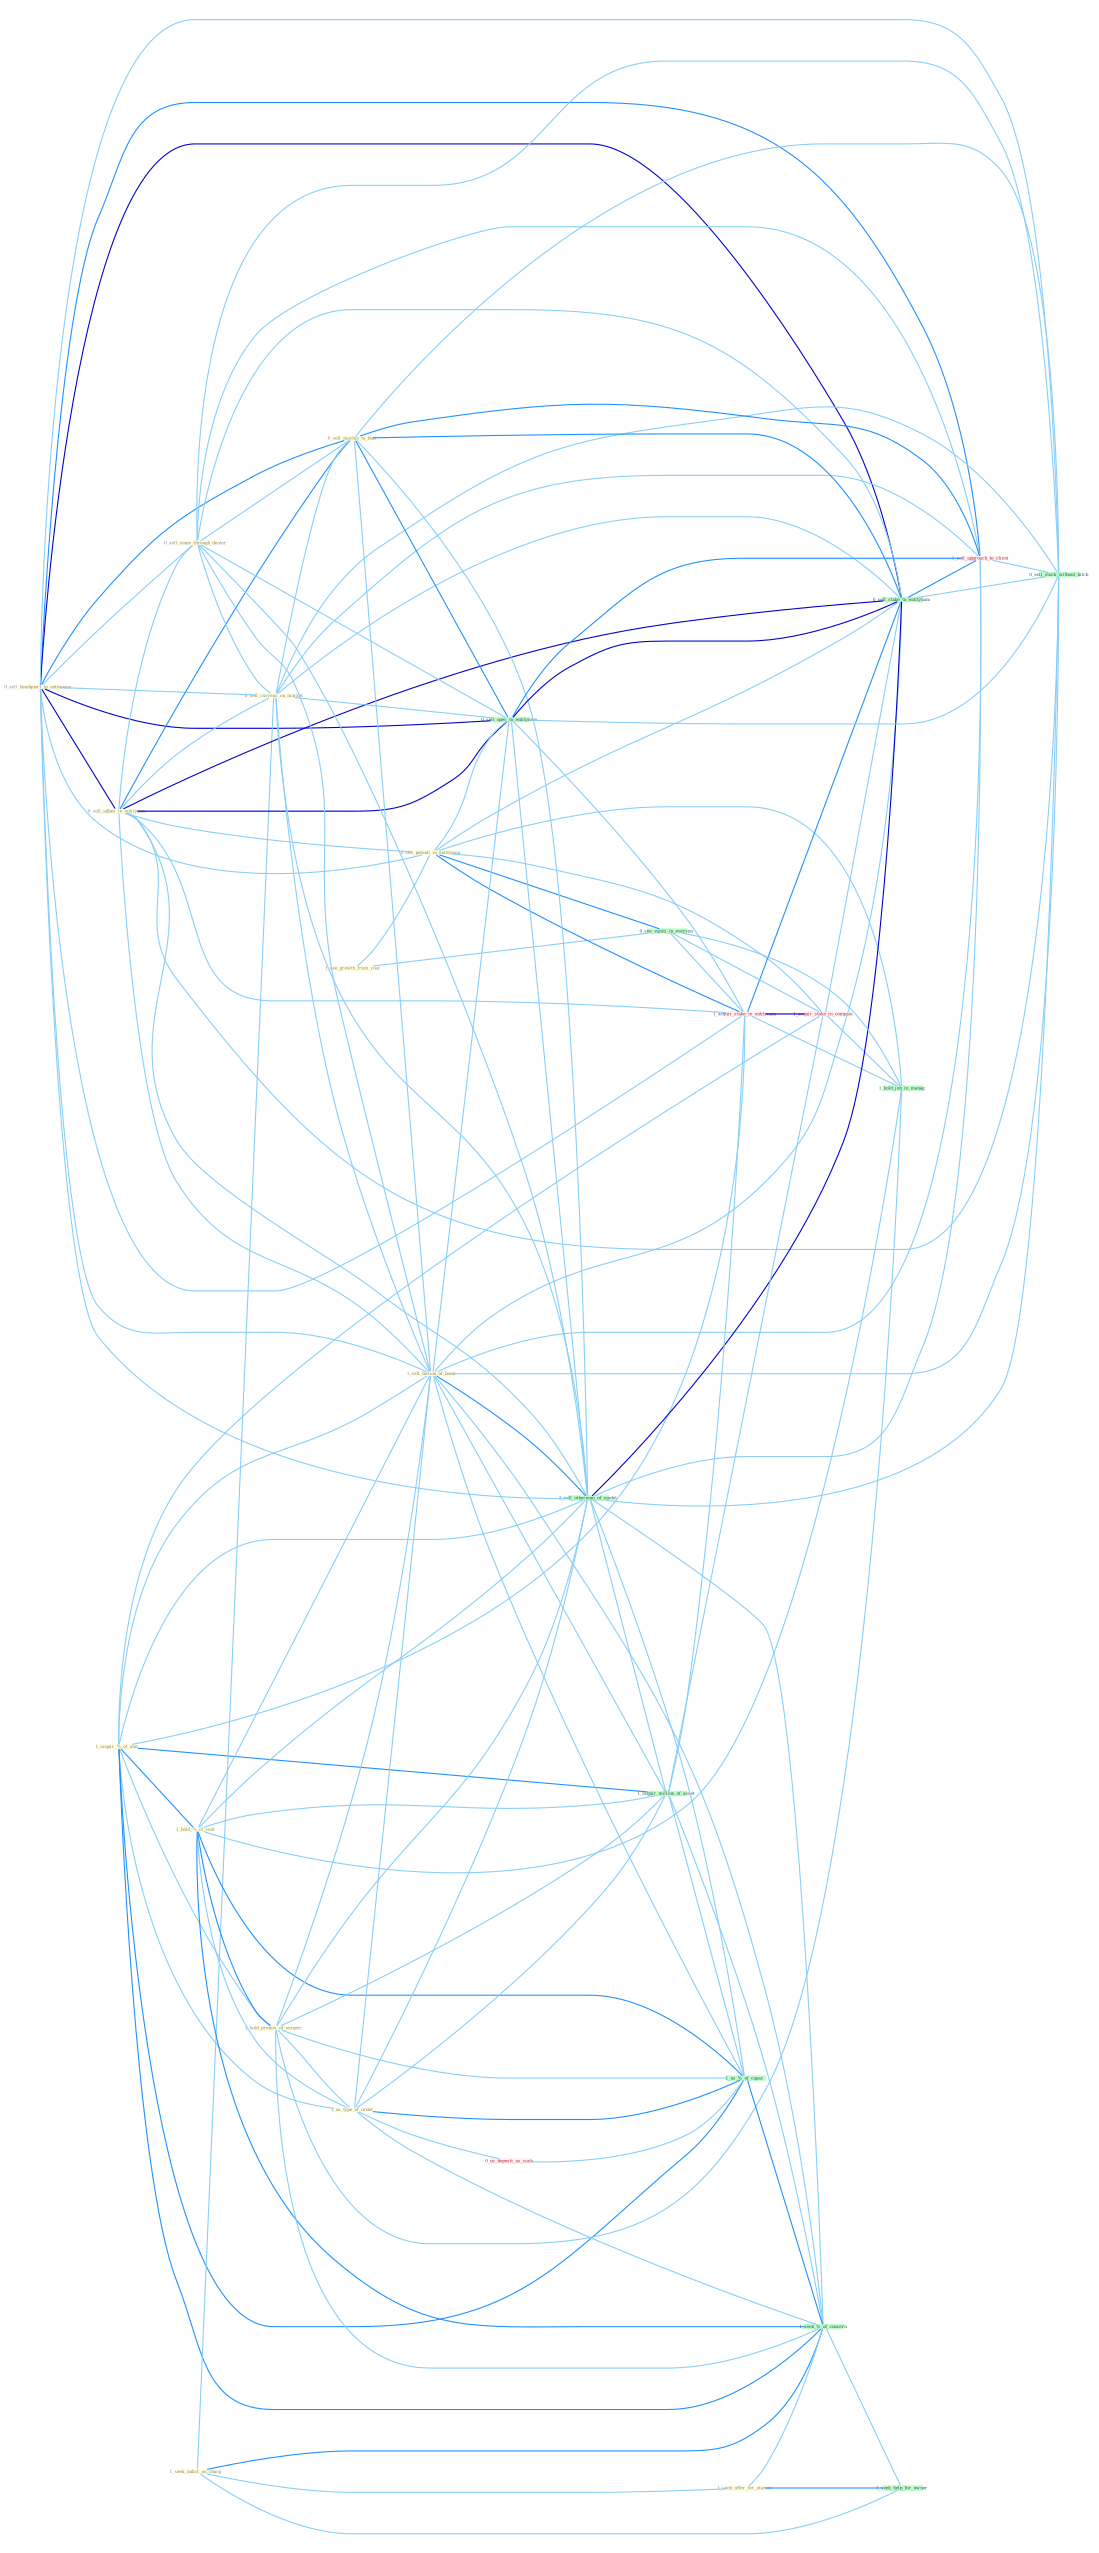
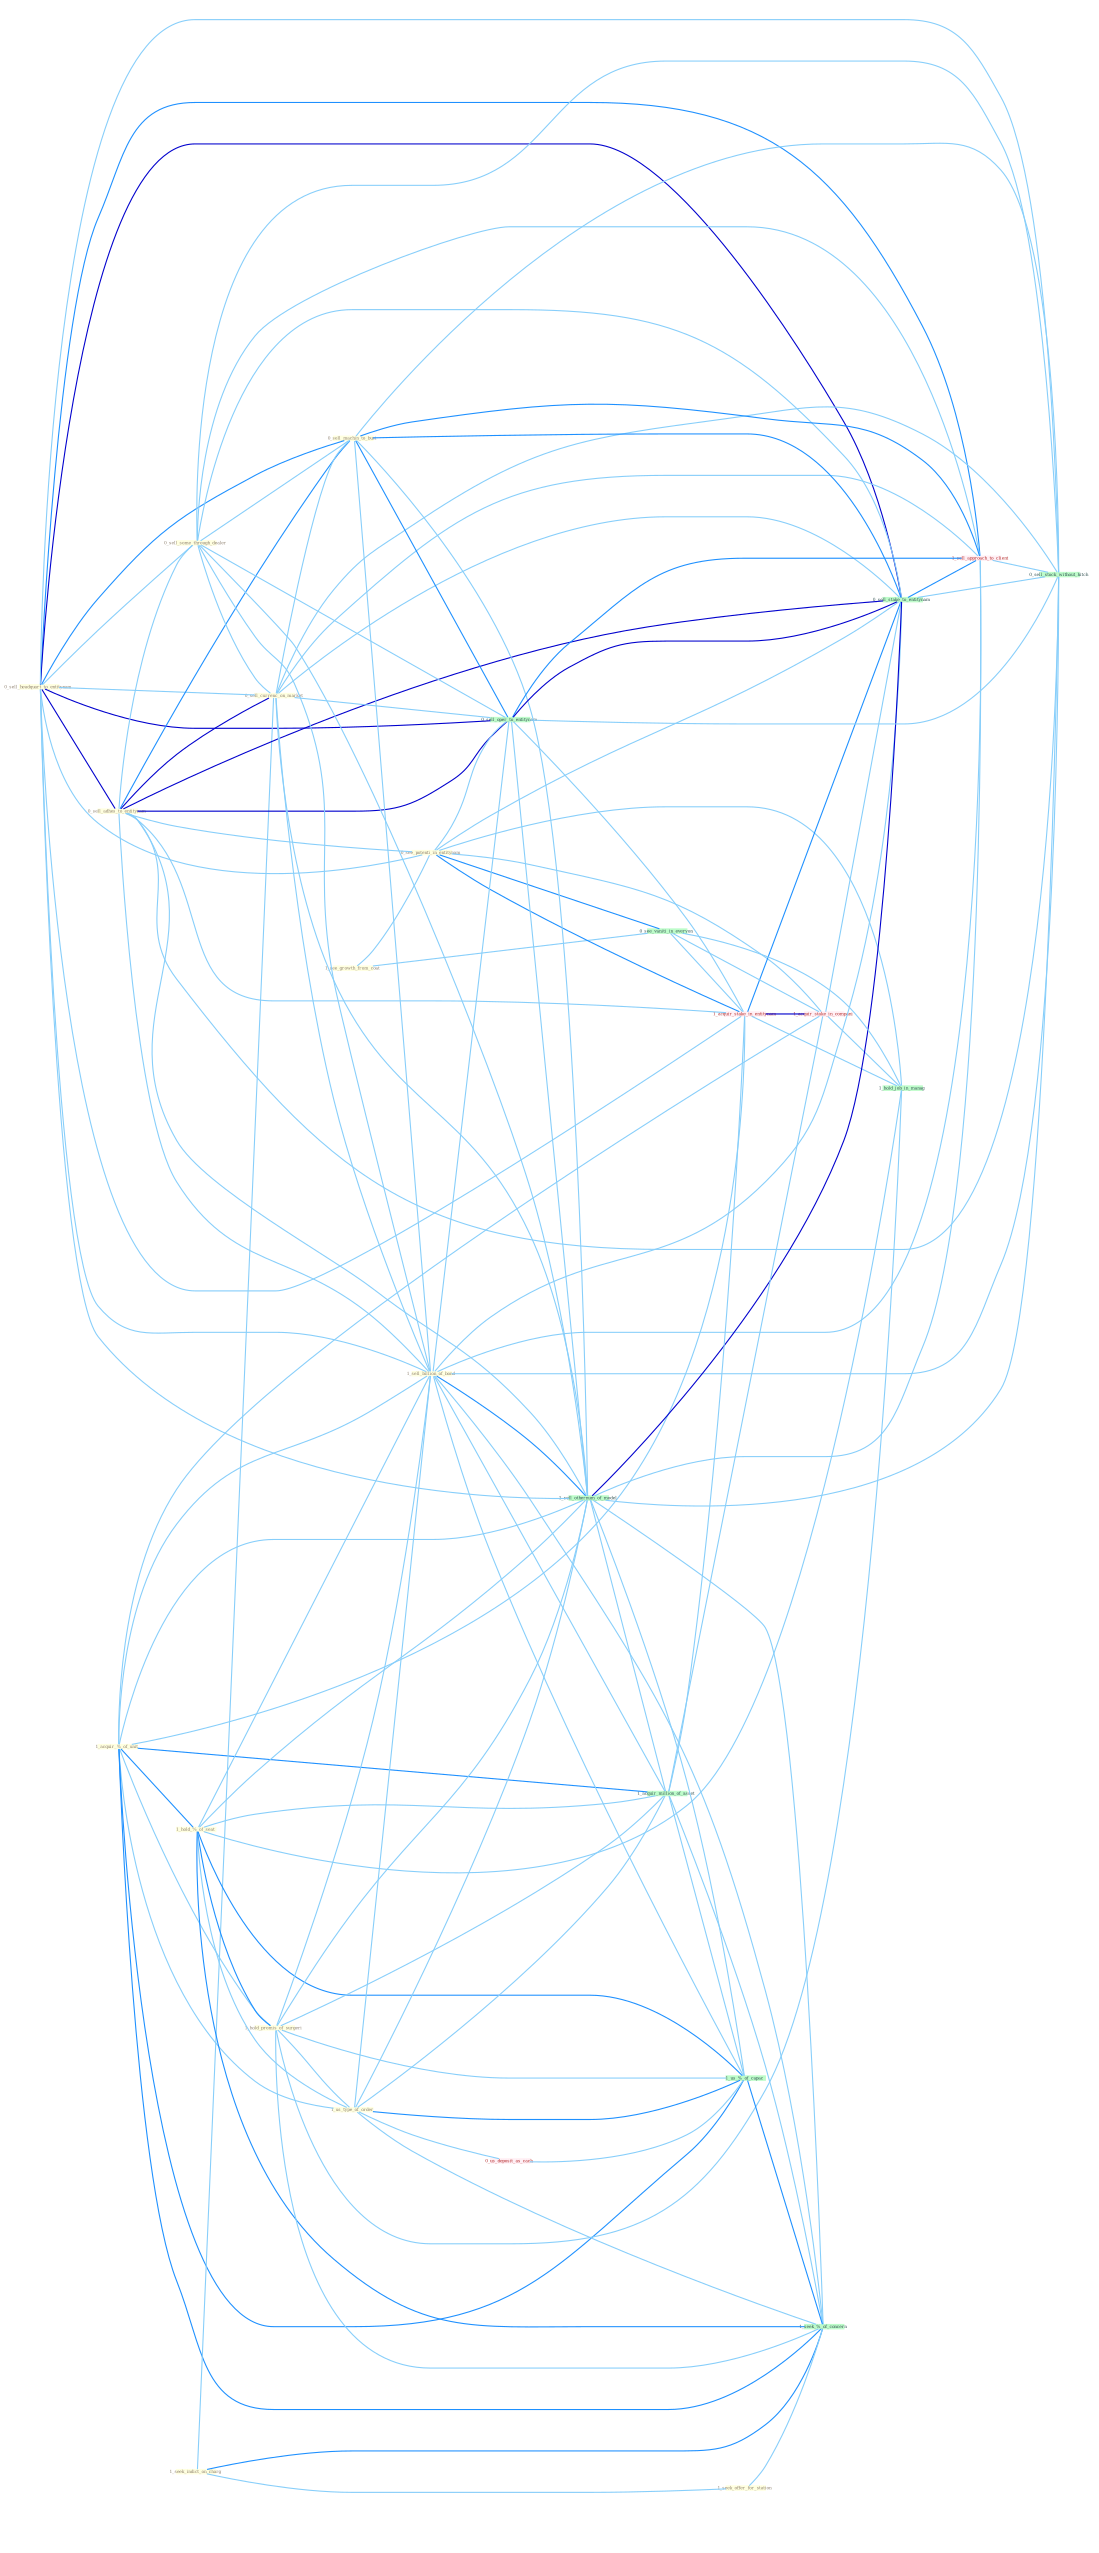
(189, 745) -> (189, 745)
(903, 2488) -> none
